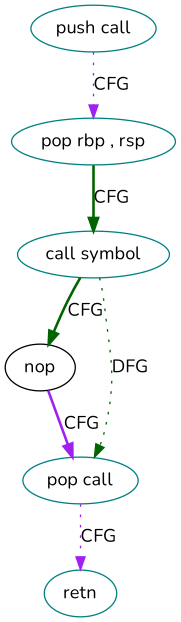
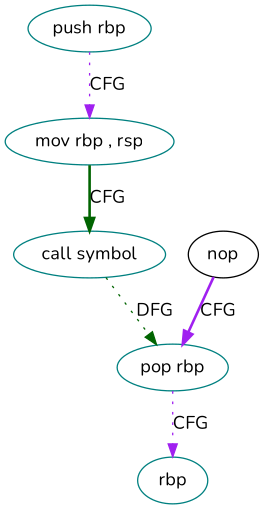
(94, 29) -> (90, 29)
(94, 142) -> (90, 142)
(66, 304) -> none
(81, 480) -> (173, 368)
(81, 593) -> (173, 480)
